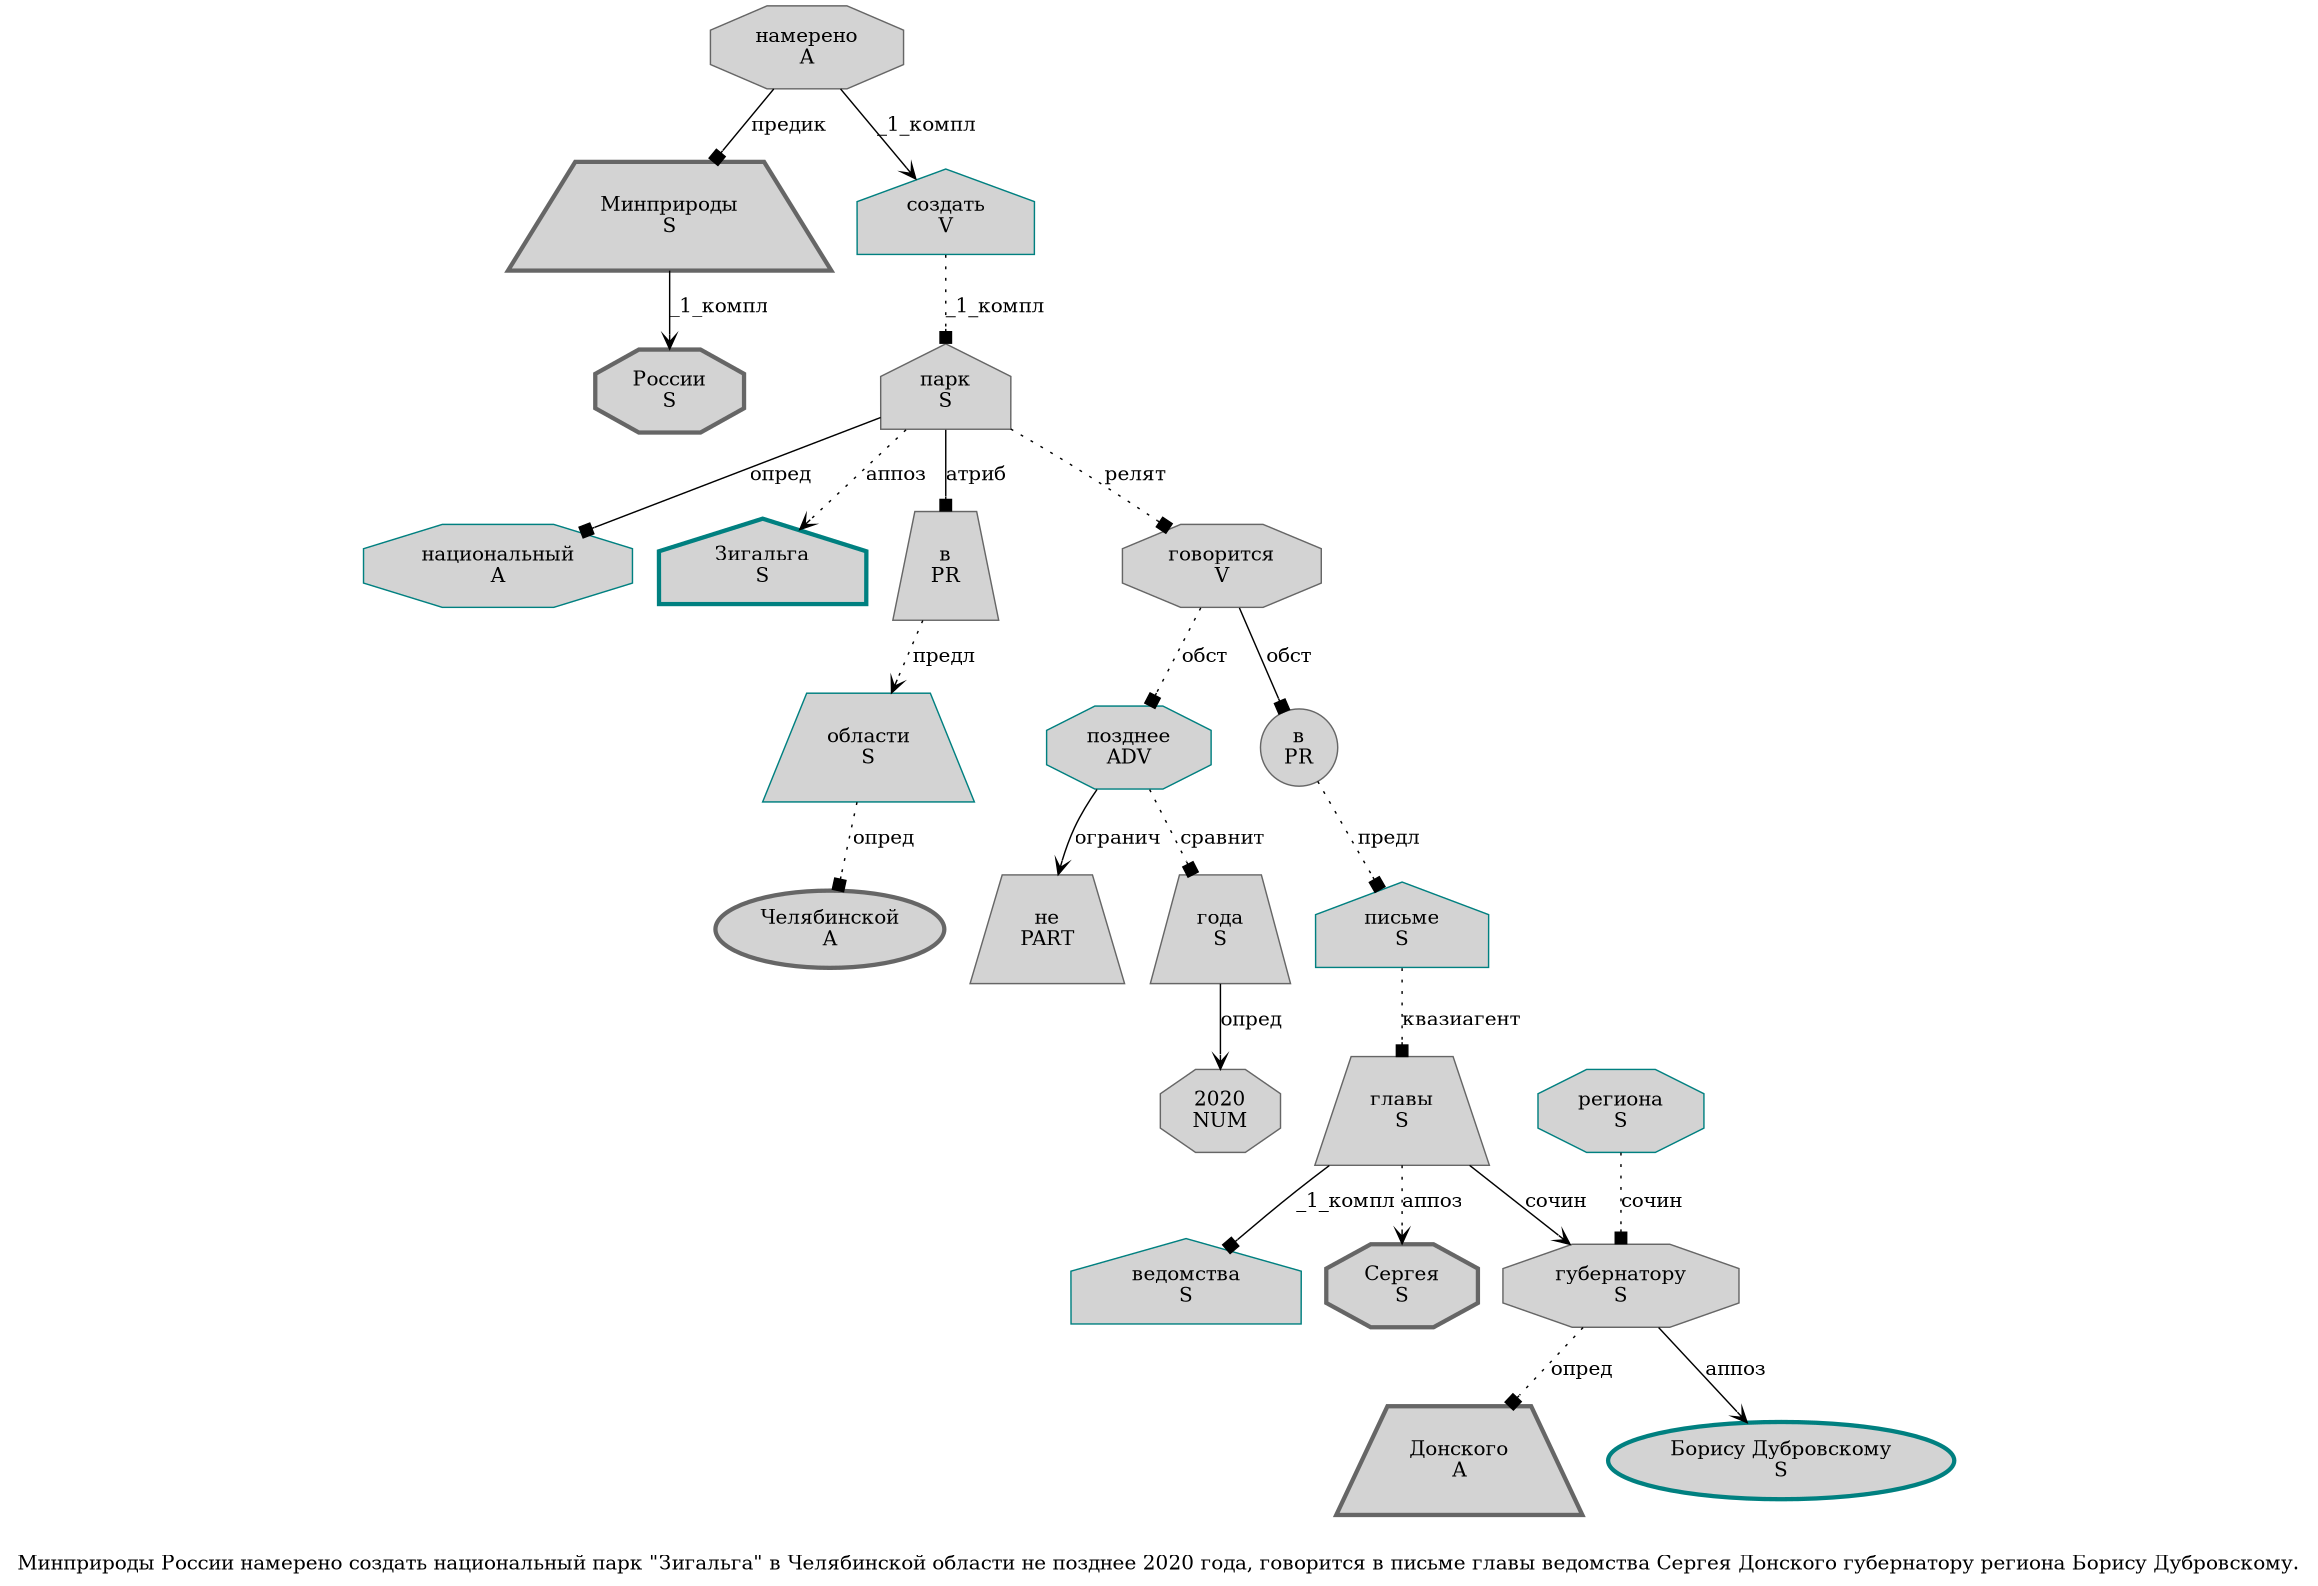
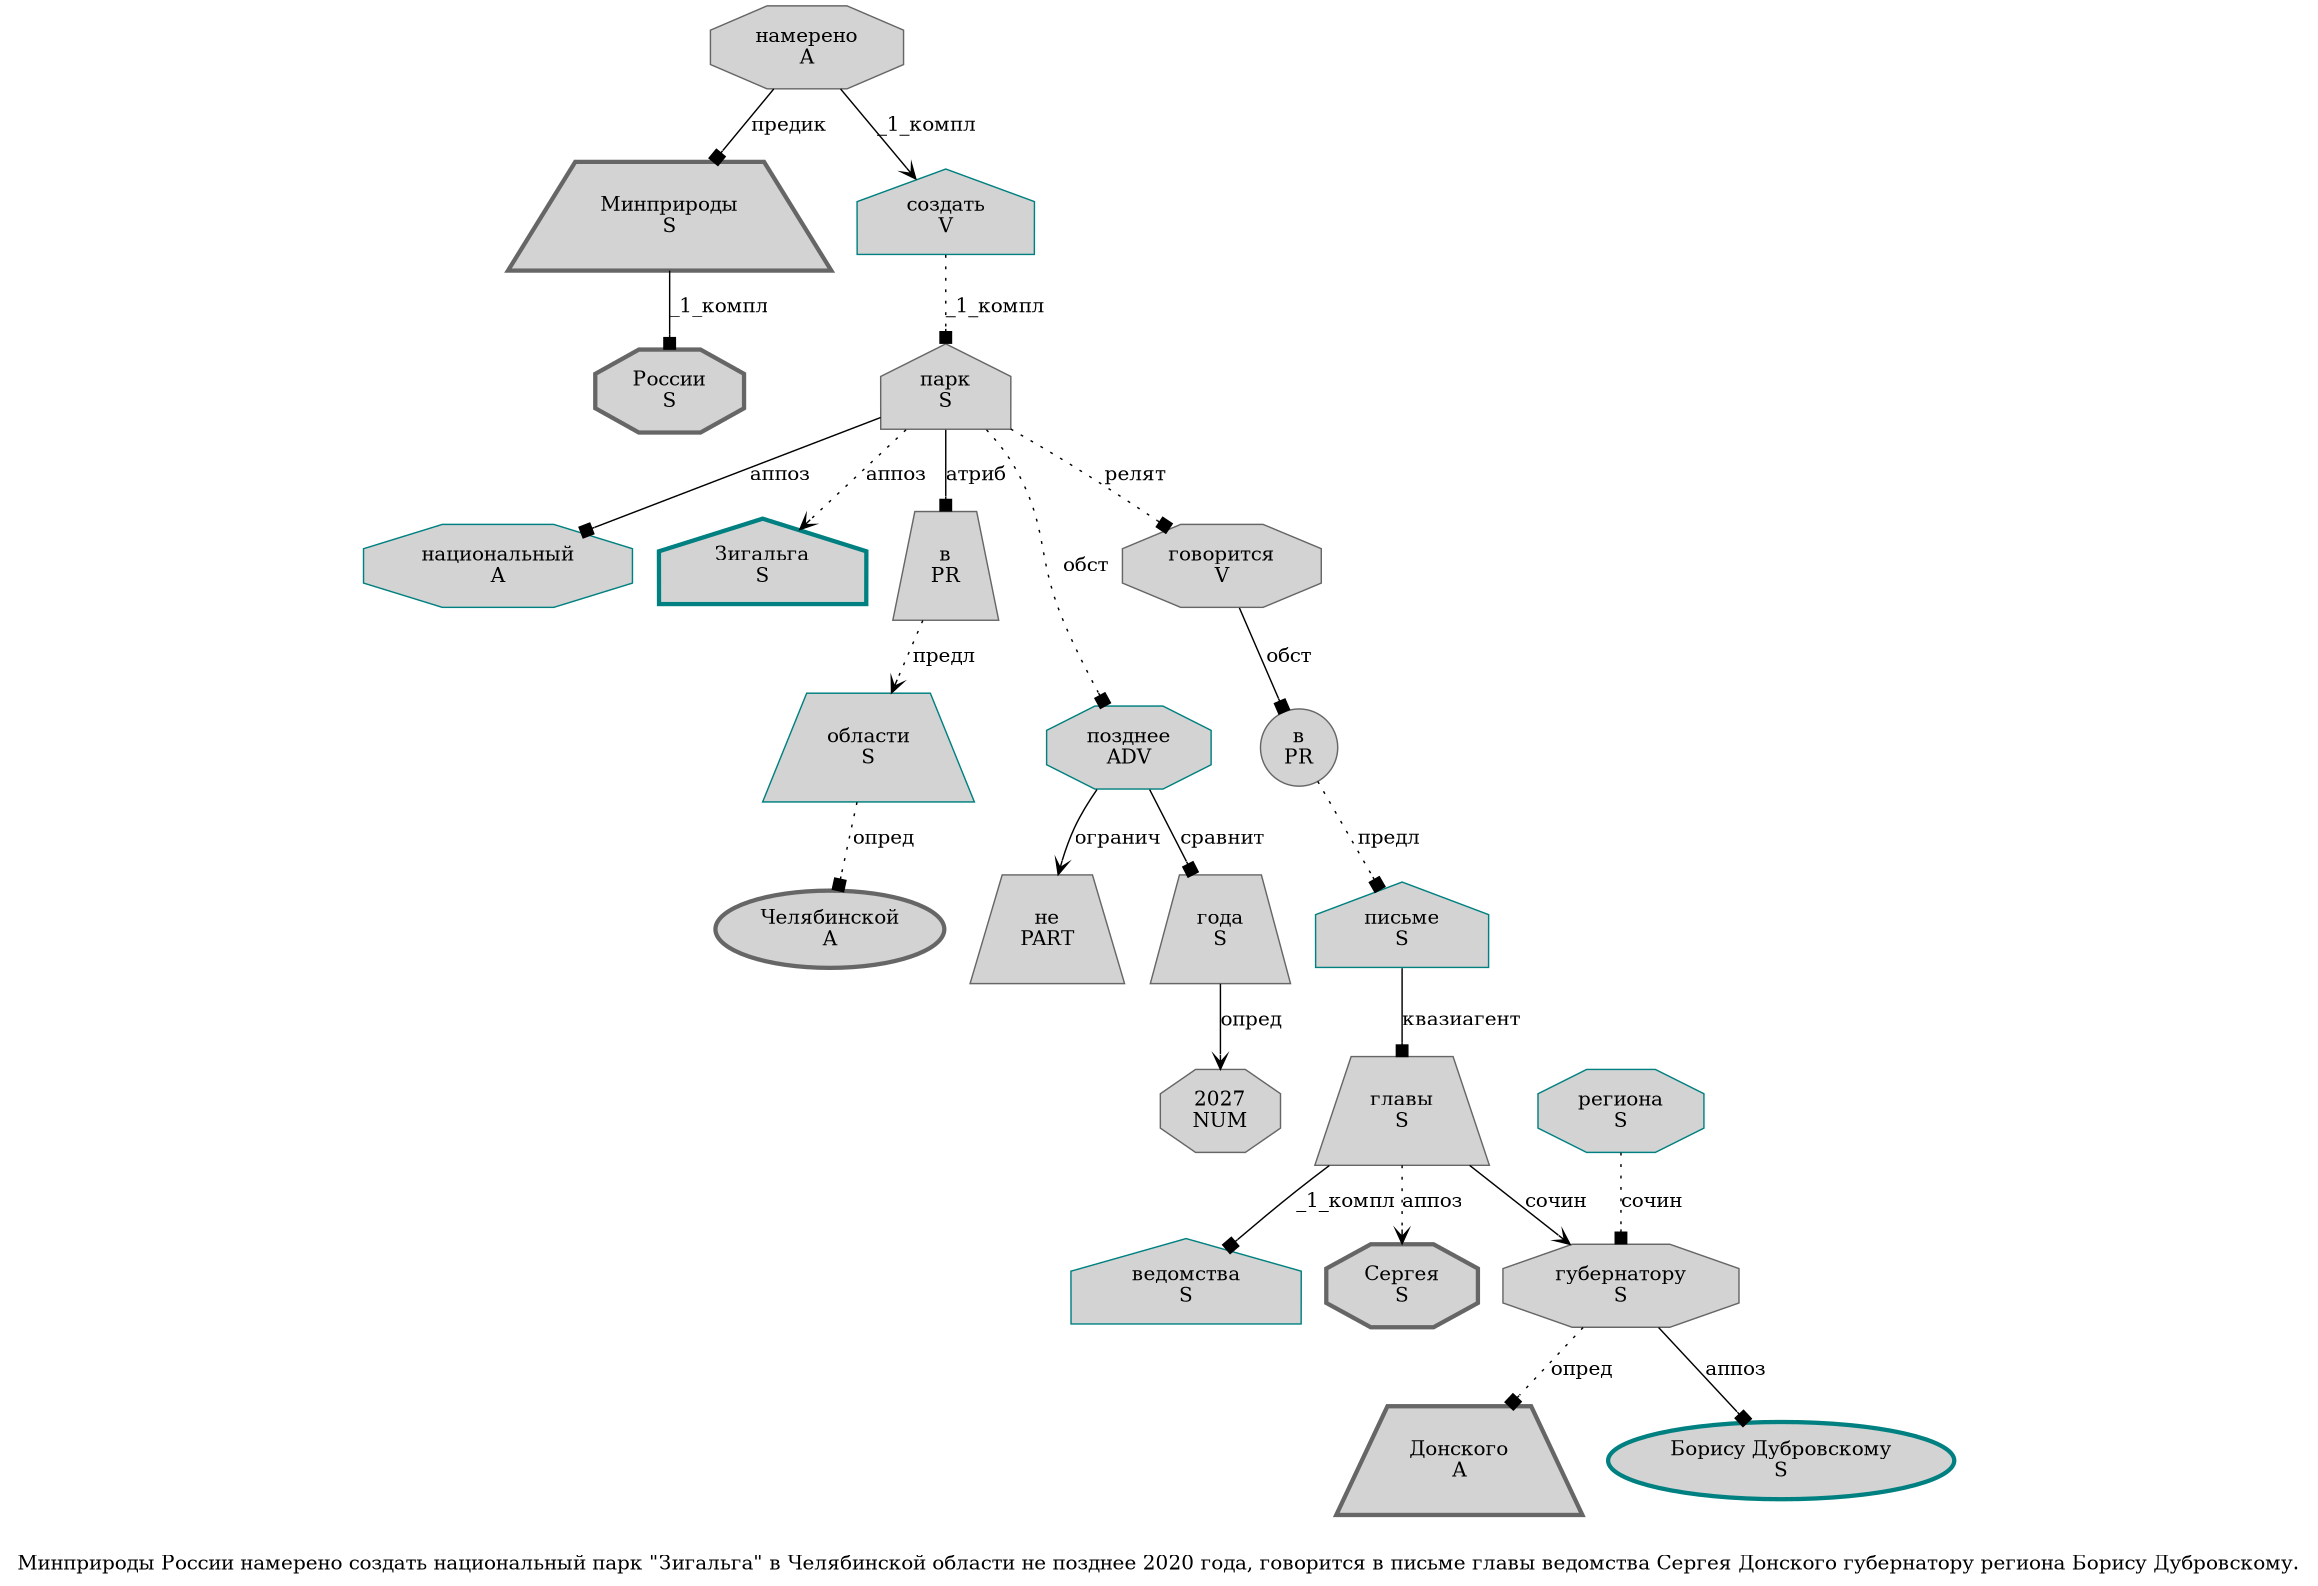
(670, 303) -> (670, 303)
(781, 475) -> (781, 475)
(1179, 650) -> (1045, 559)
(1168, 825) -> (1168, 825)
(1402, 1005) -> (1402, 1005)
(1220, 1111) -> (1220, 1111)
(1698, 1370) -> (1698, 1370)
